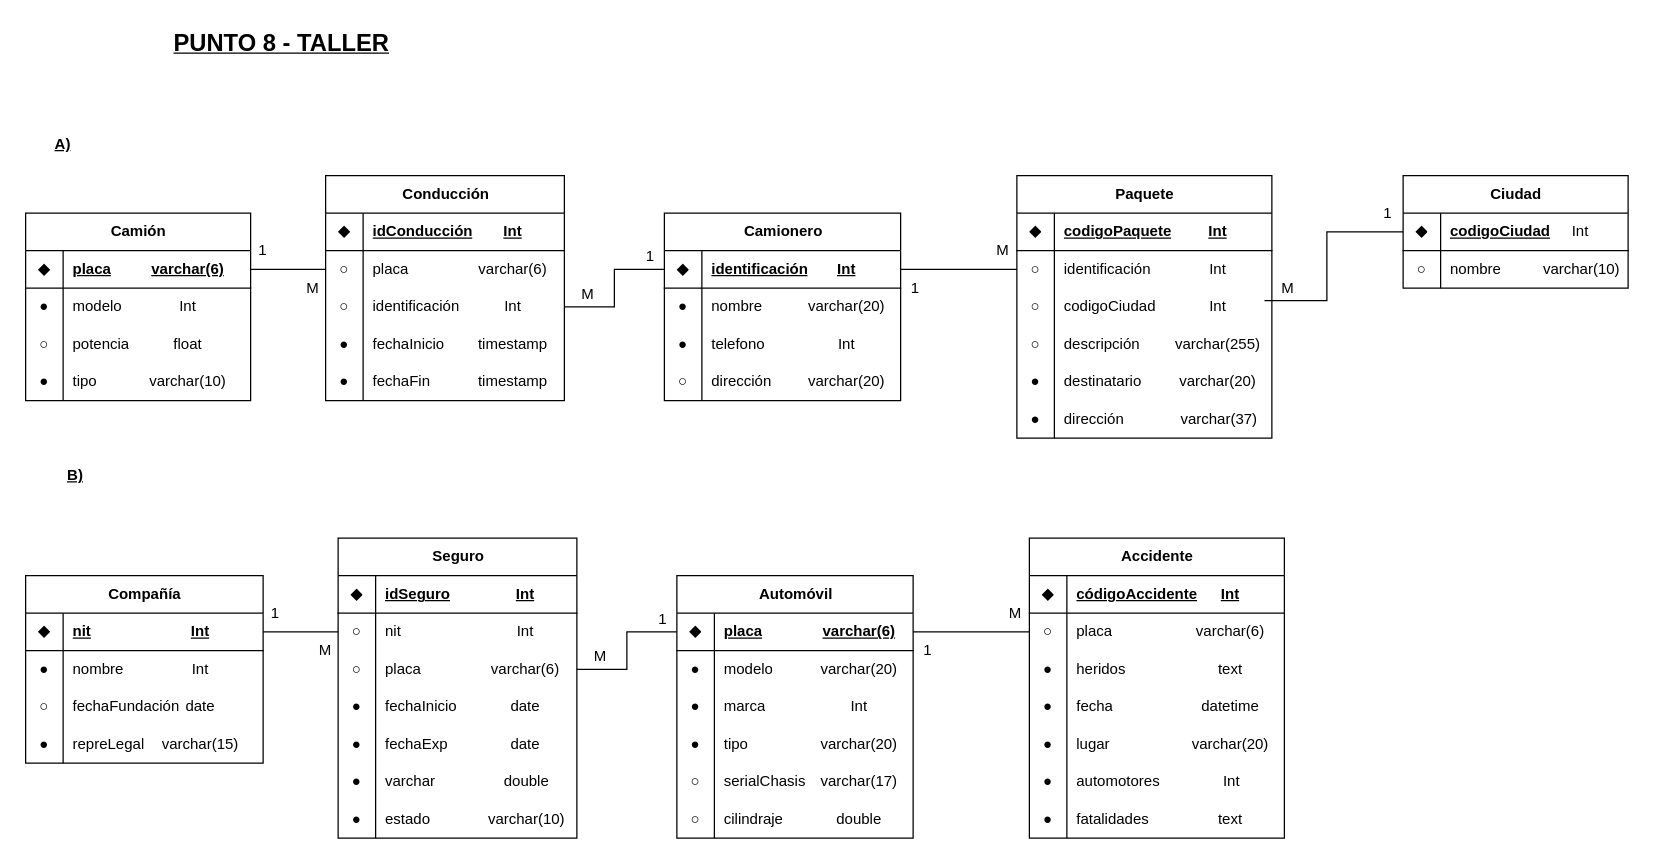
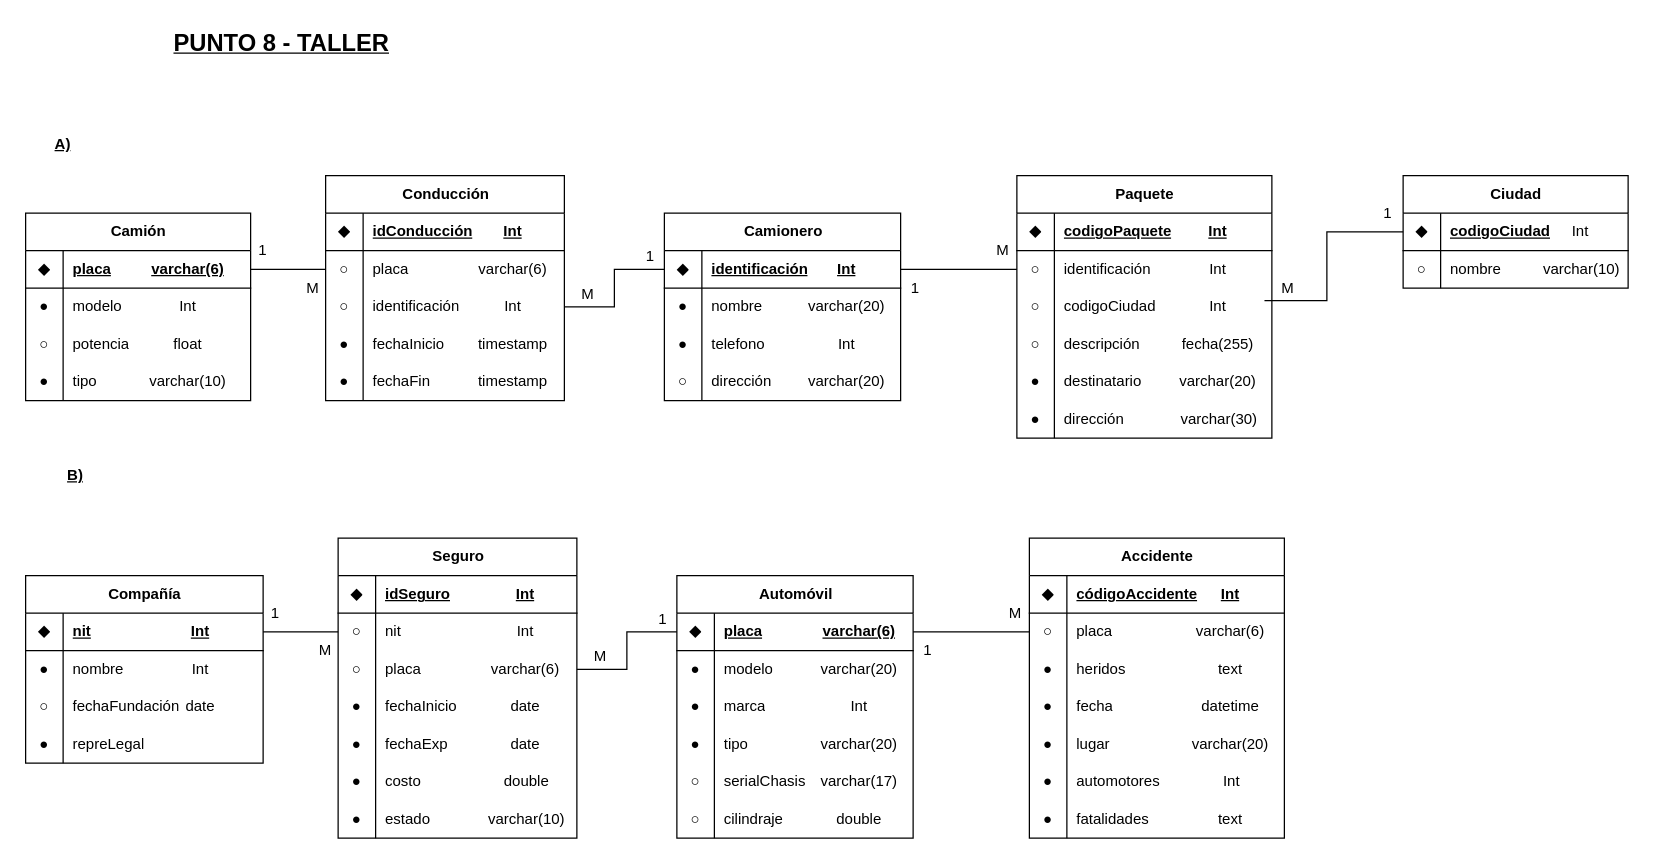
(1218, 344) -> (1218, 344)
(1219, 419) -> (1219, 419)
(201, 744) -> none
(415, 782) -> (407, 782)
